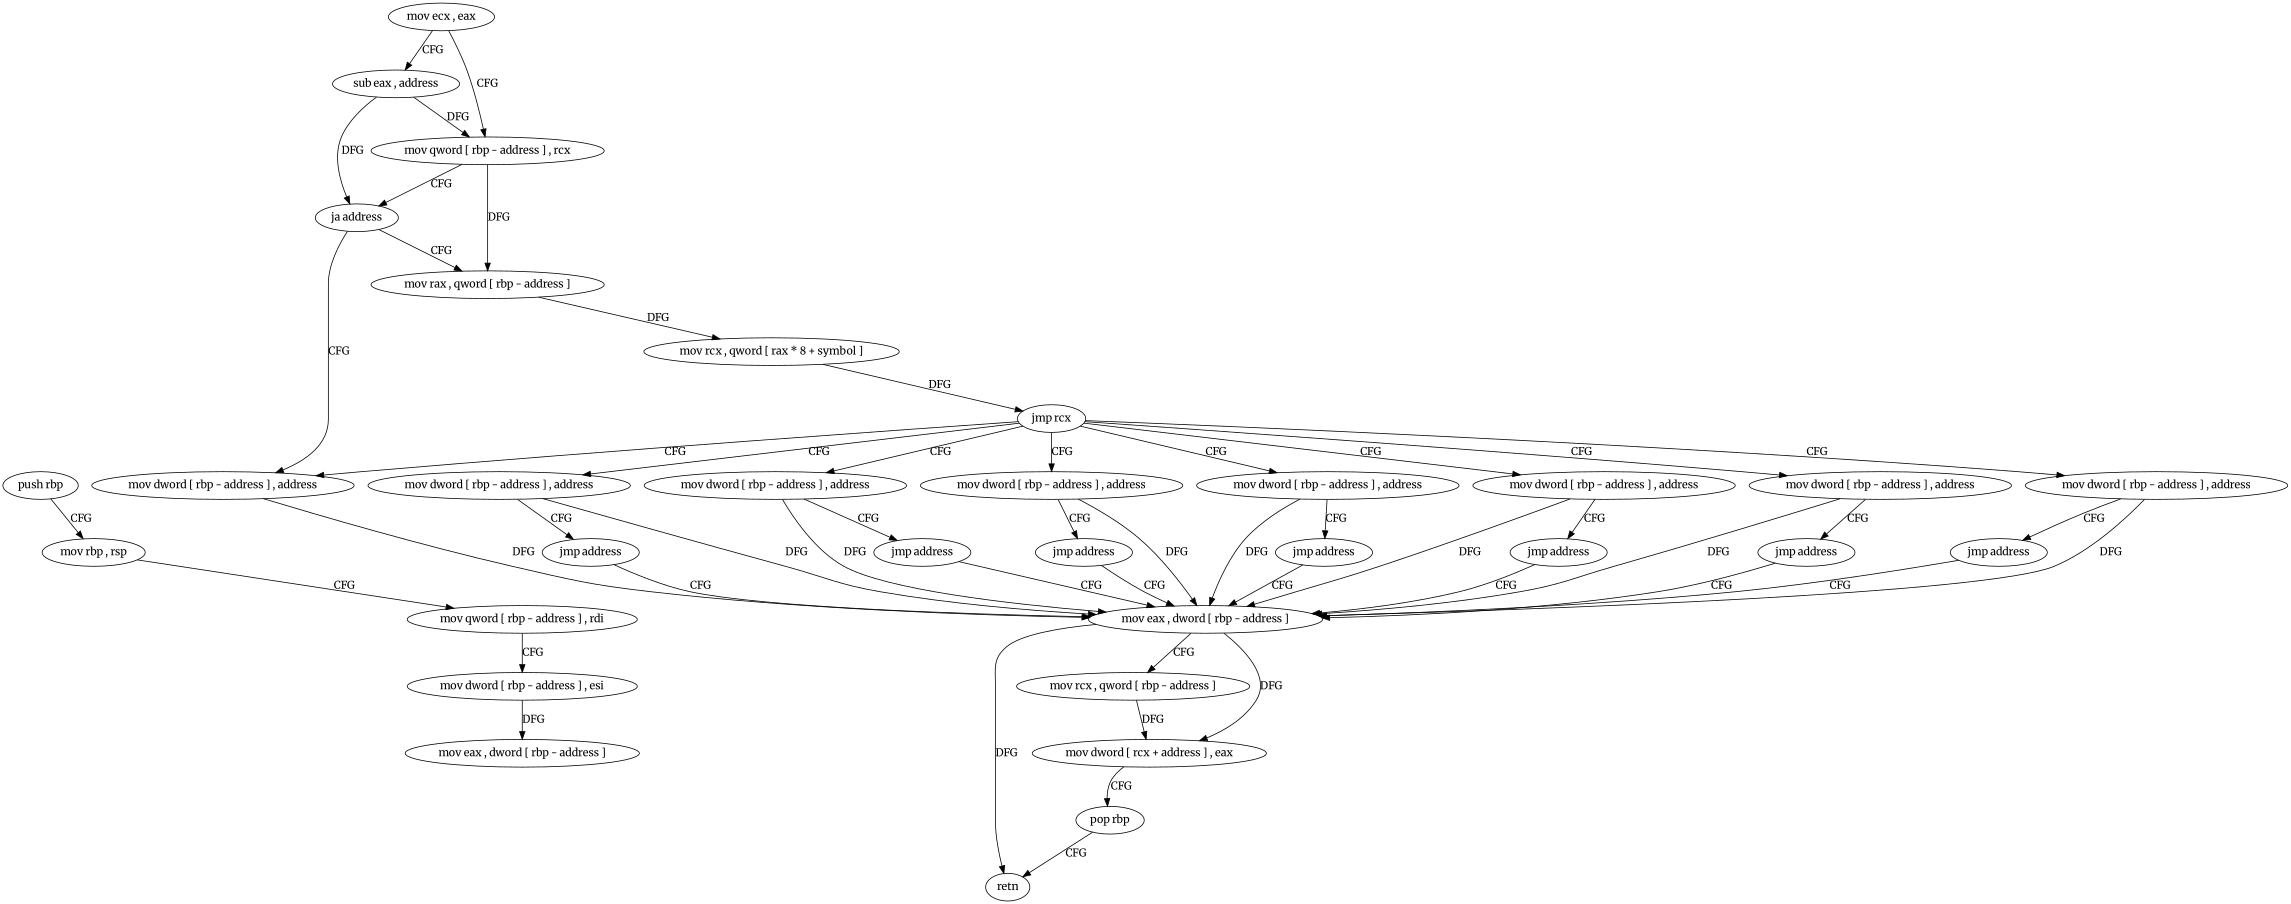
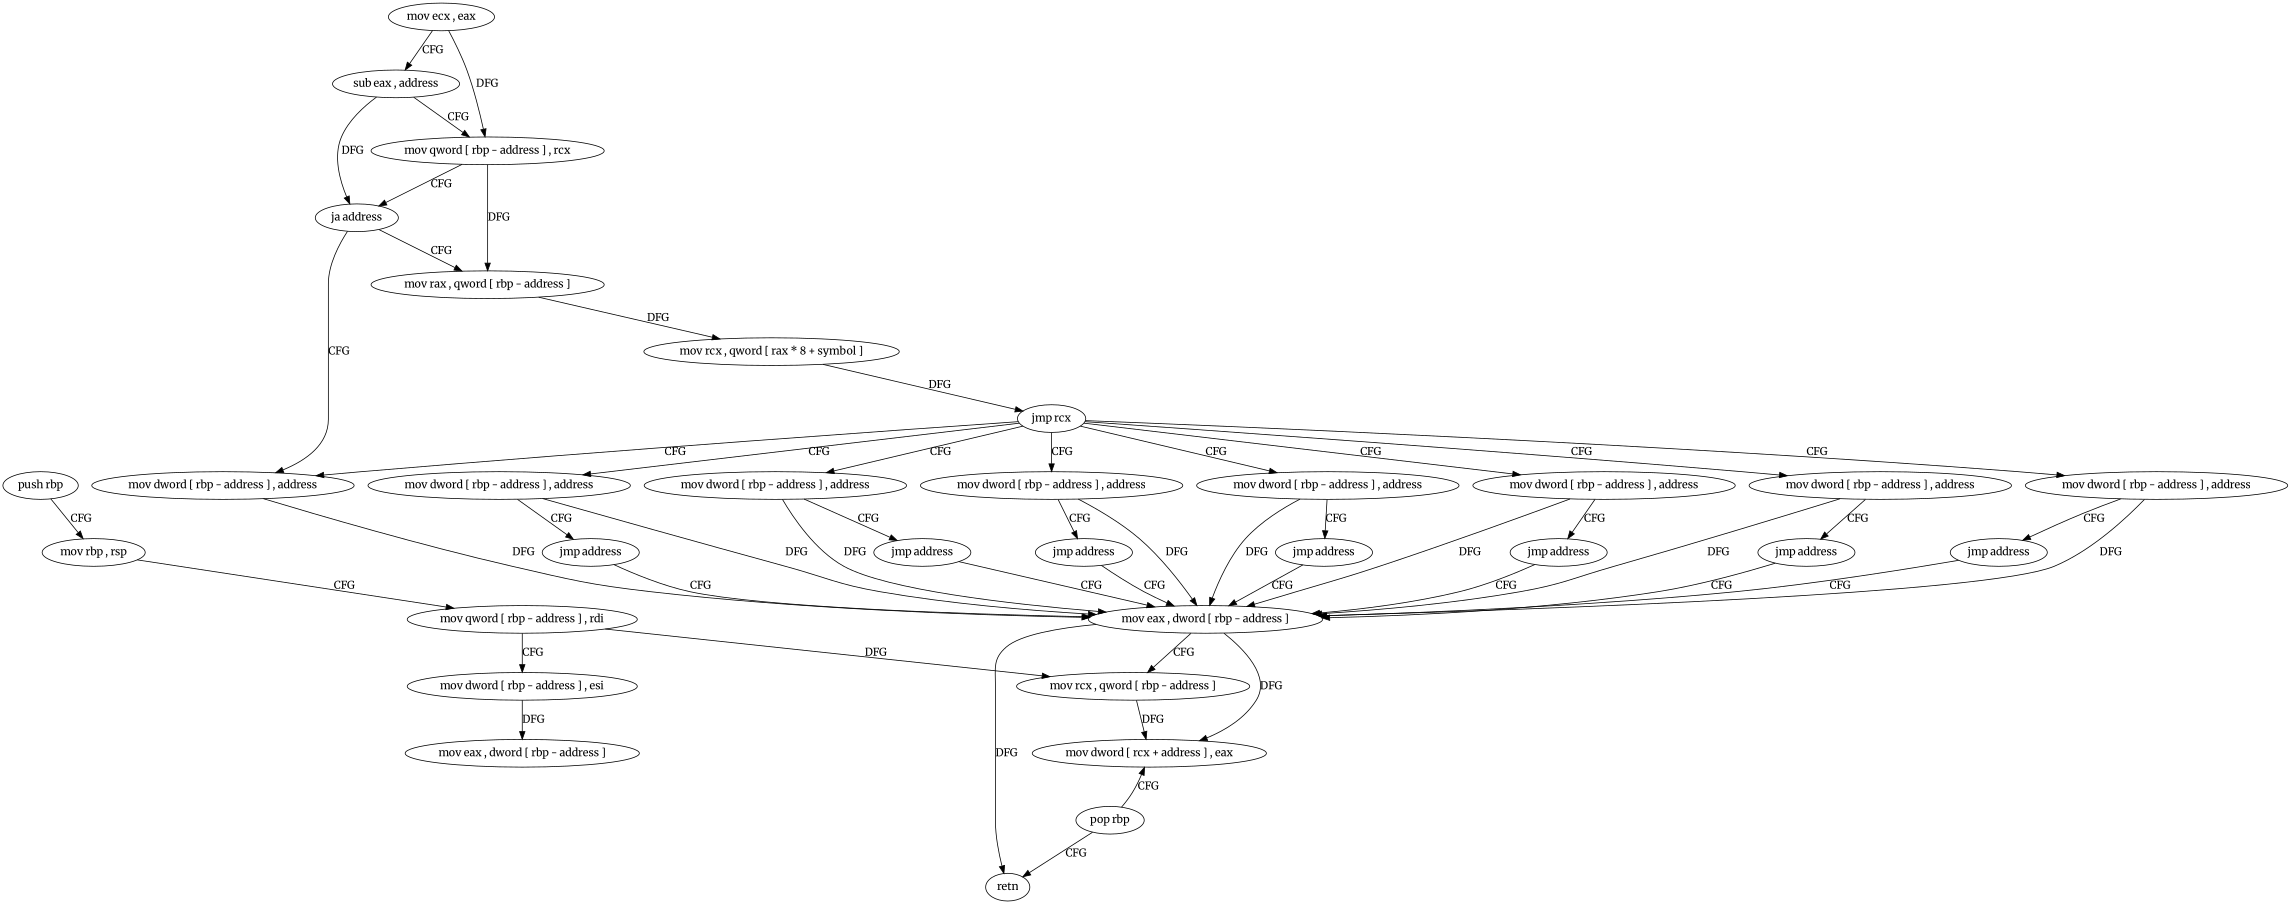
(488, 84) -> (488, 84)
(458, 117) -> (458, 117)
none -> (824, 652)
(1111, 780) -> (1133, 792)
